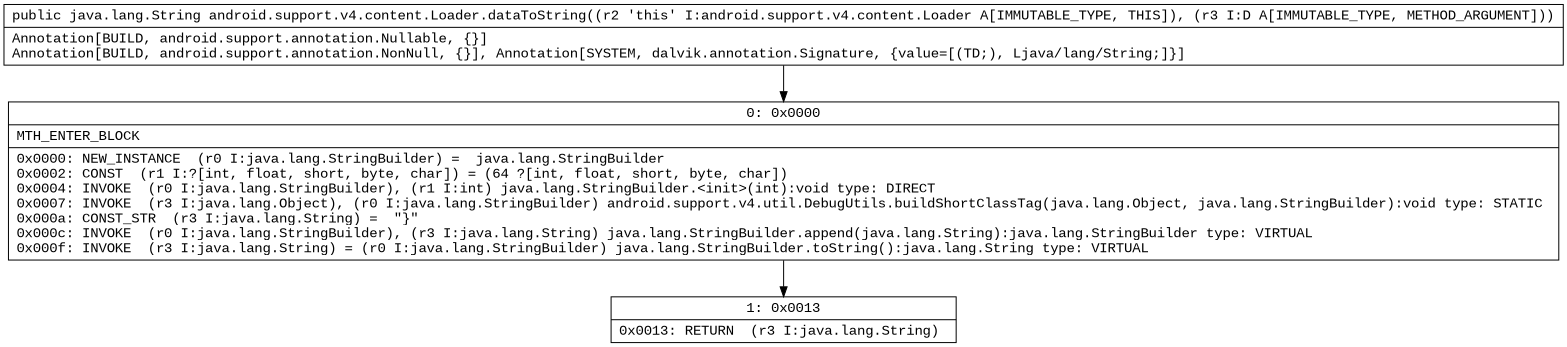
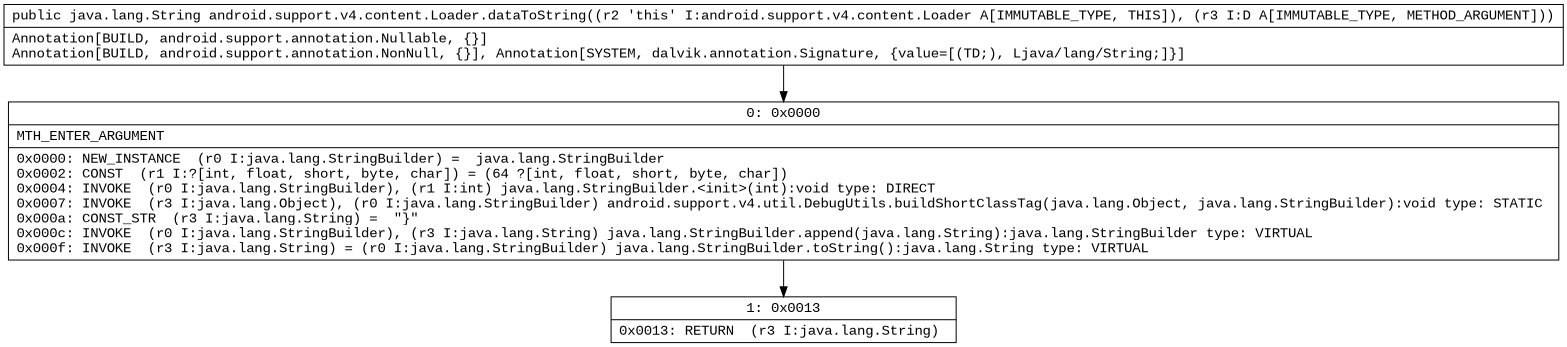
(78, 136) -> (90, 136)
